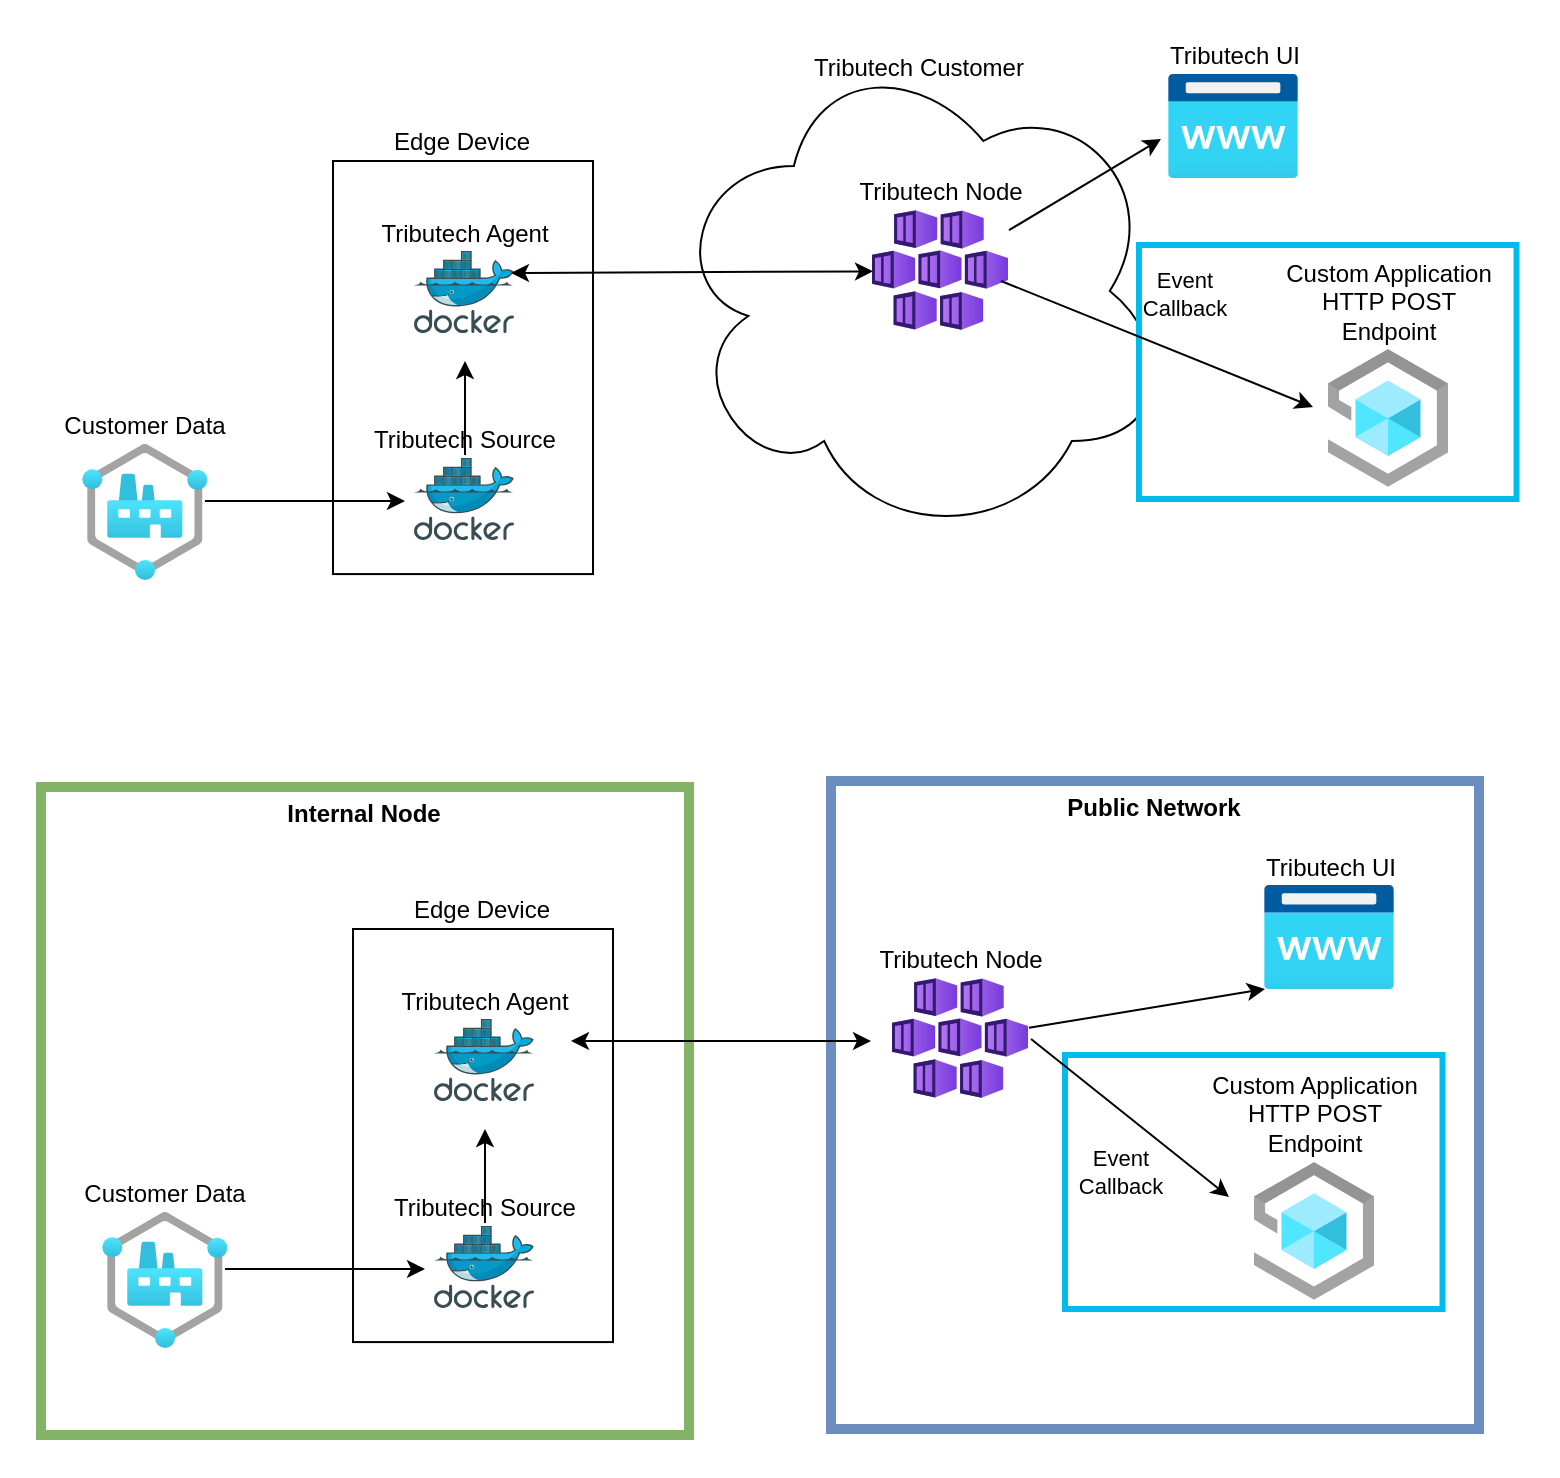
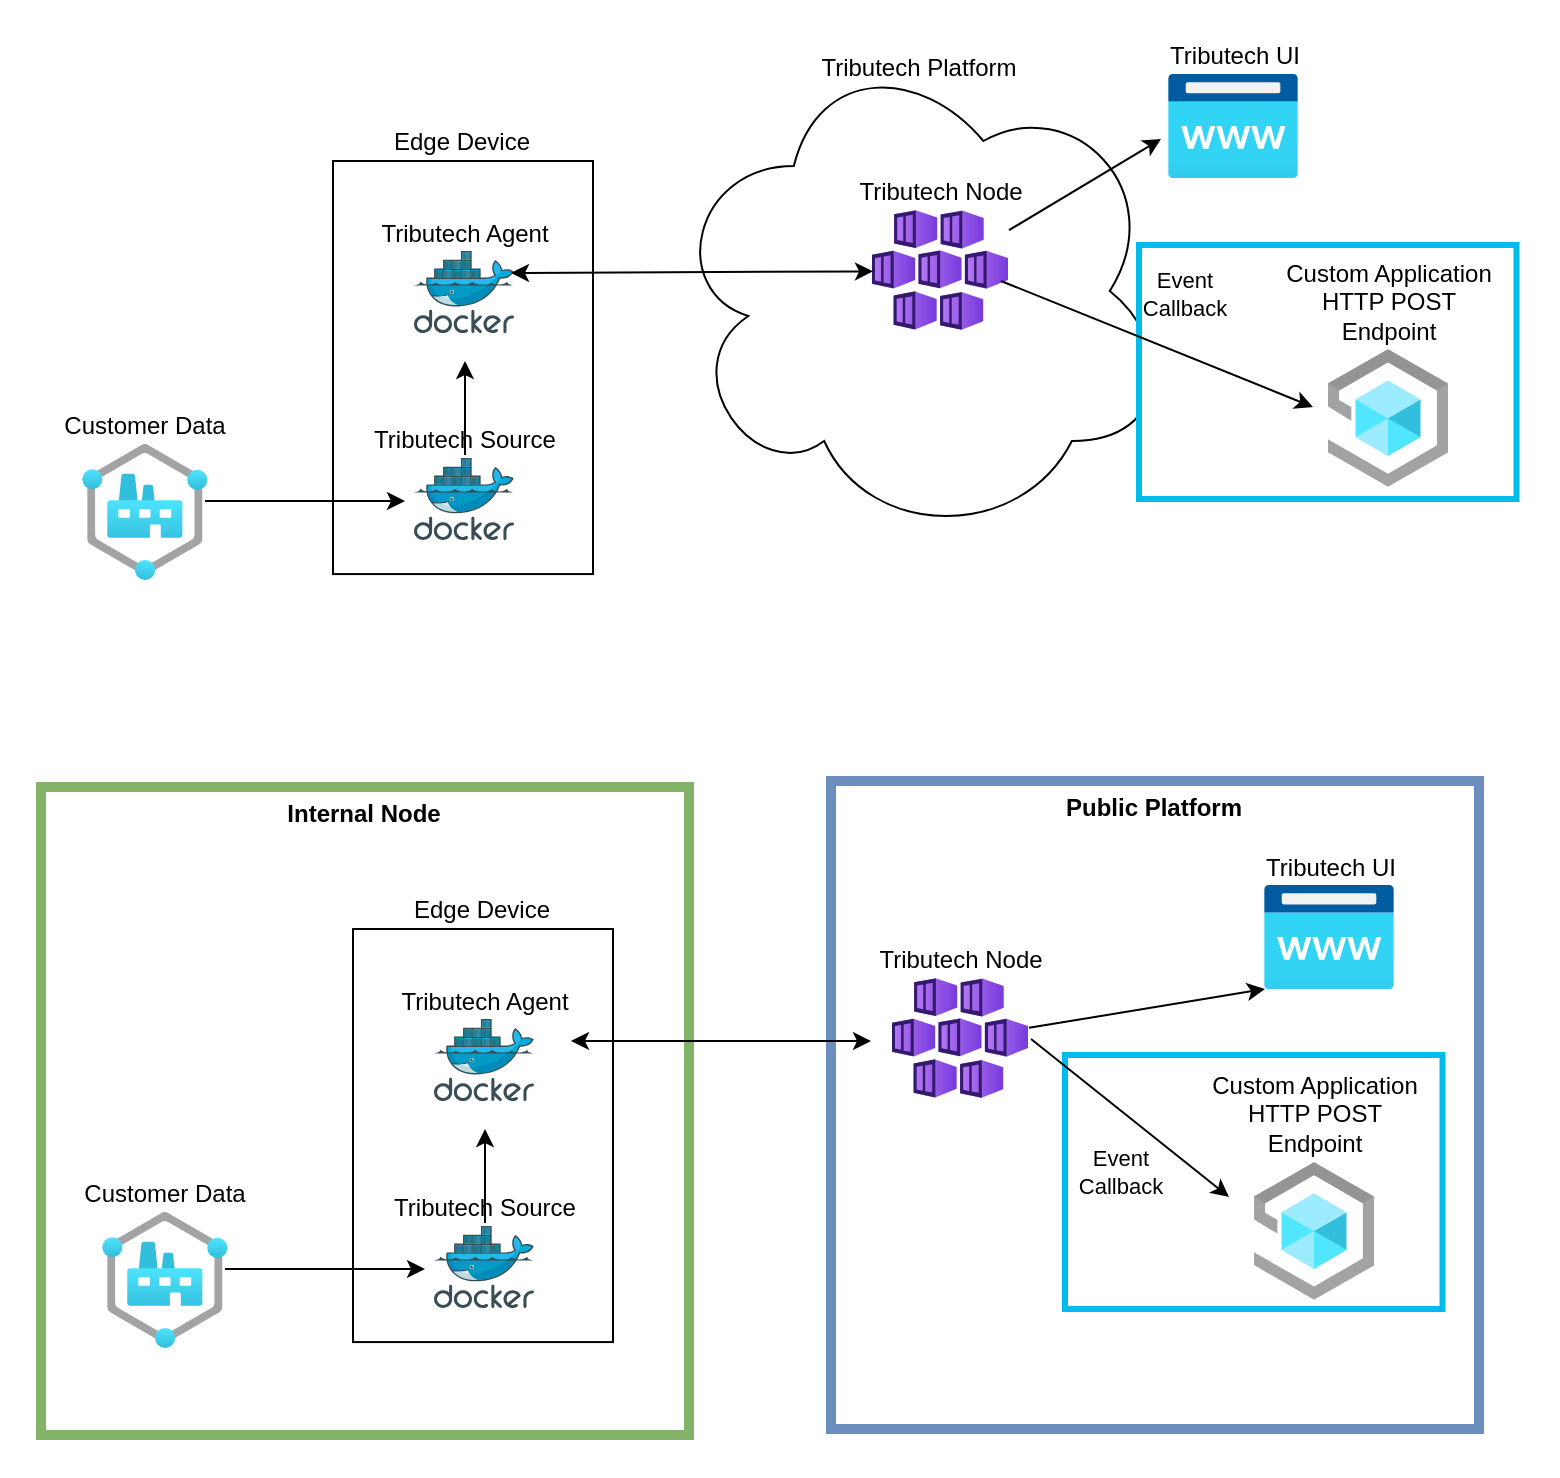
(920, 69) -> (920, 69)
(1155, 809) -> (1155, 809)
